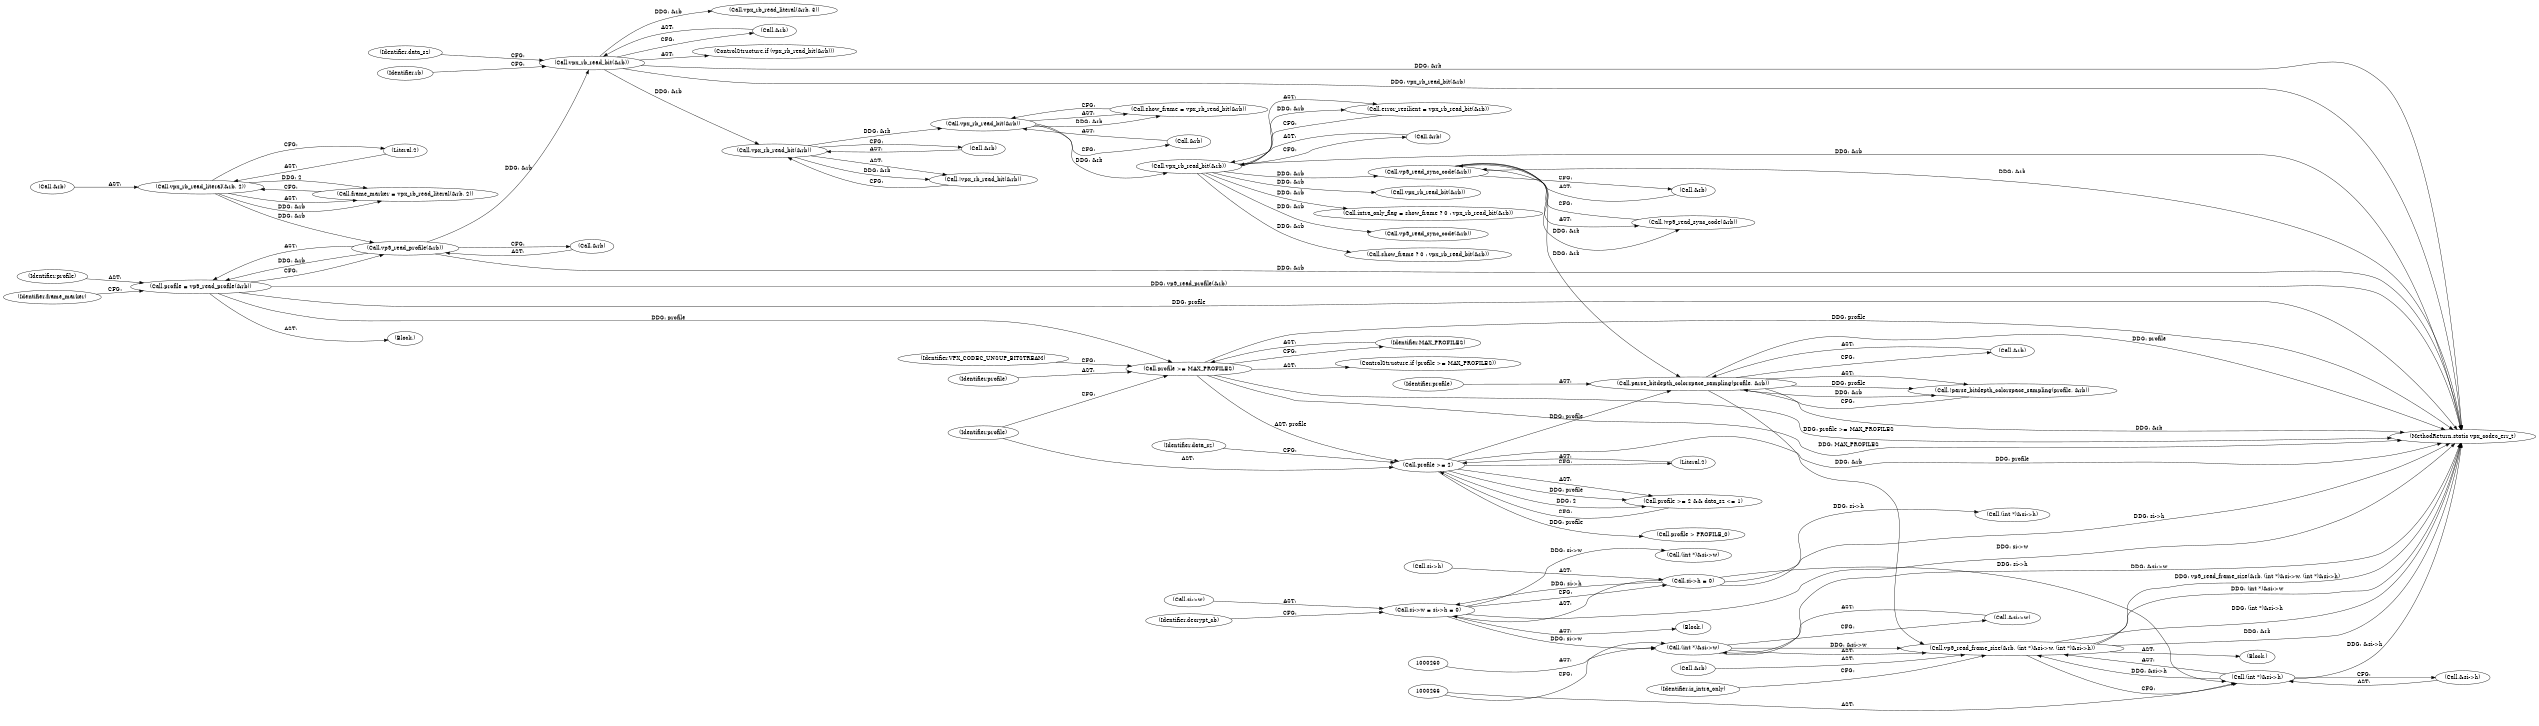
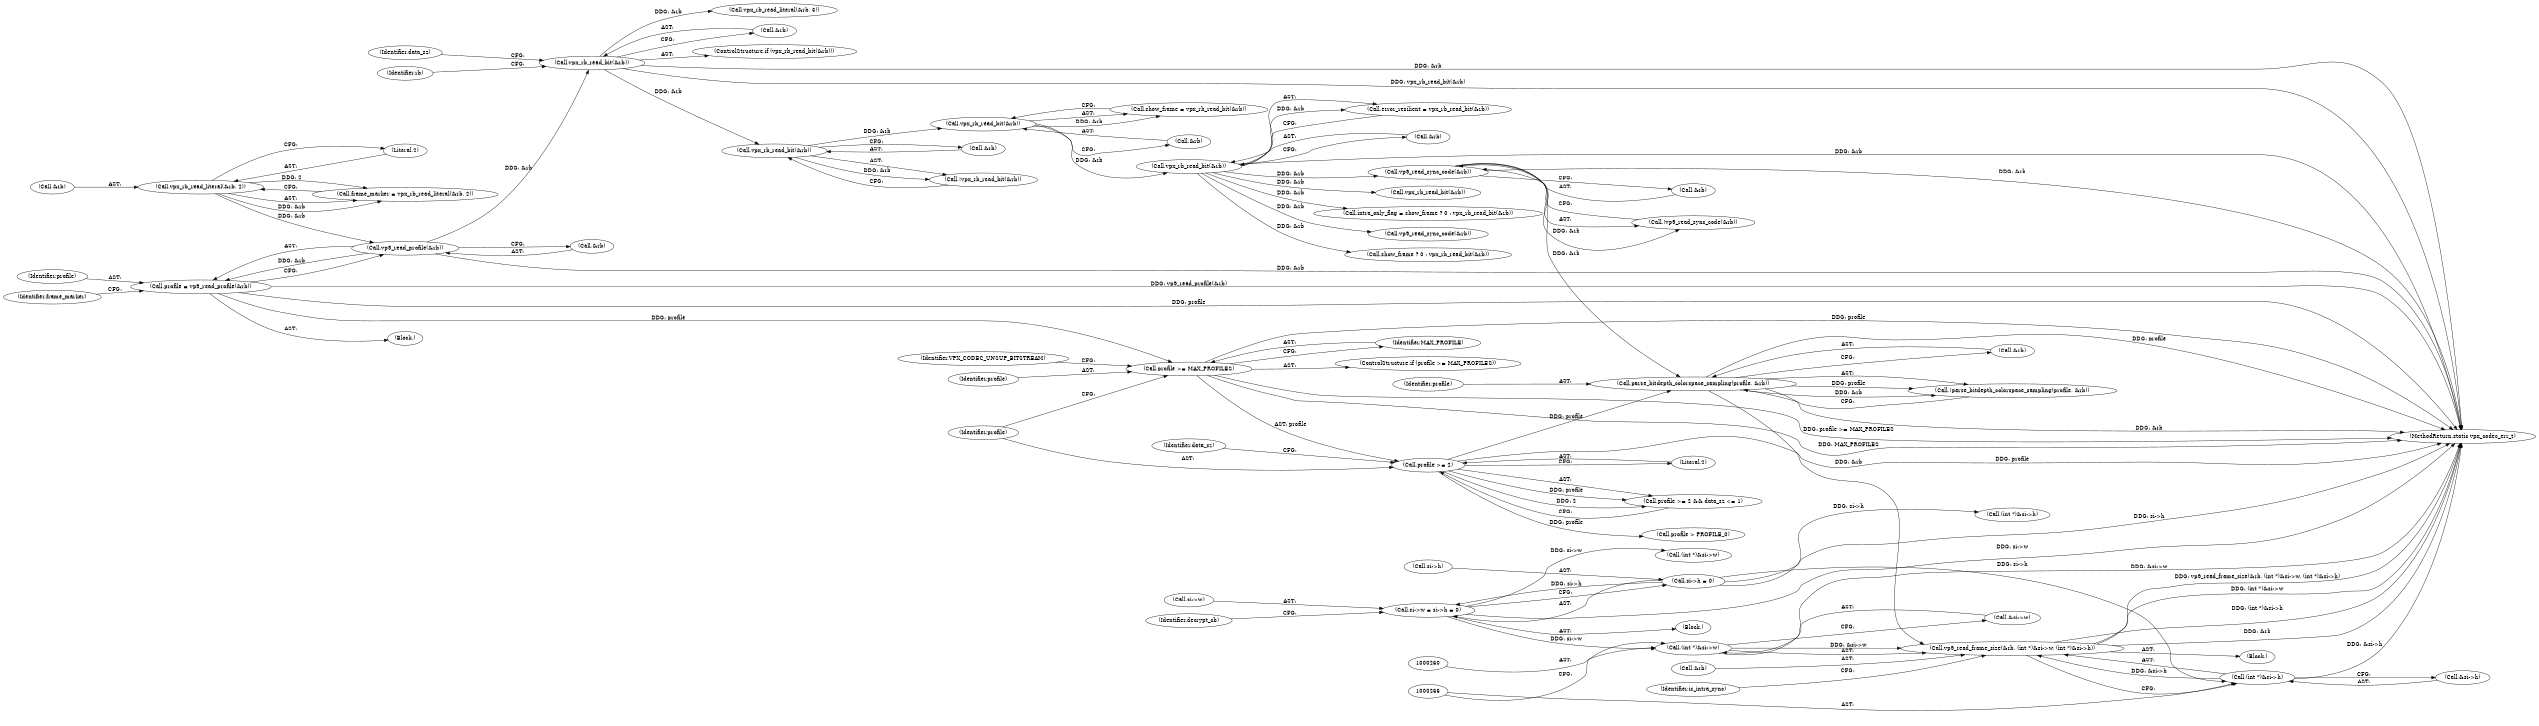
(1428, 343) -> (1428, 343)
(1693, 689) -> (1693, 689)
